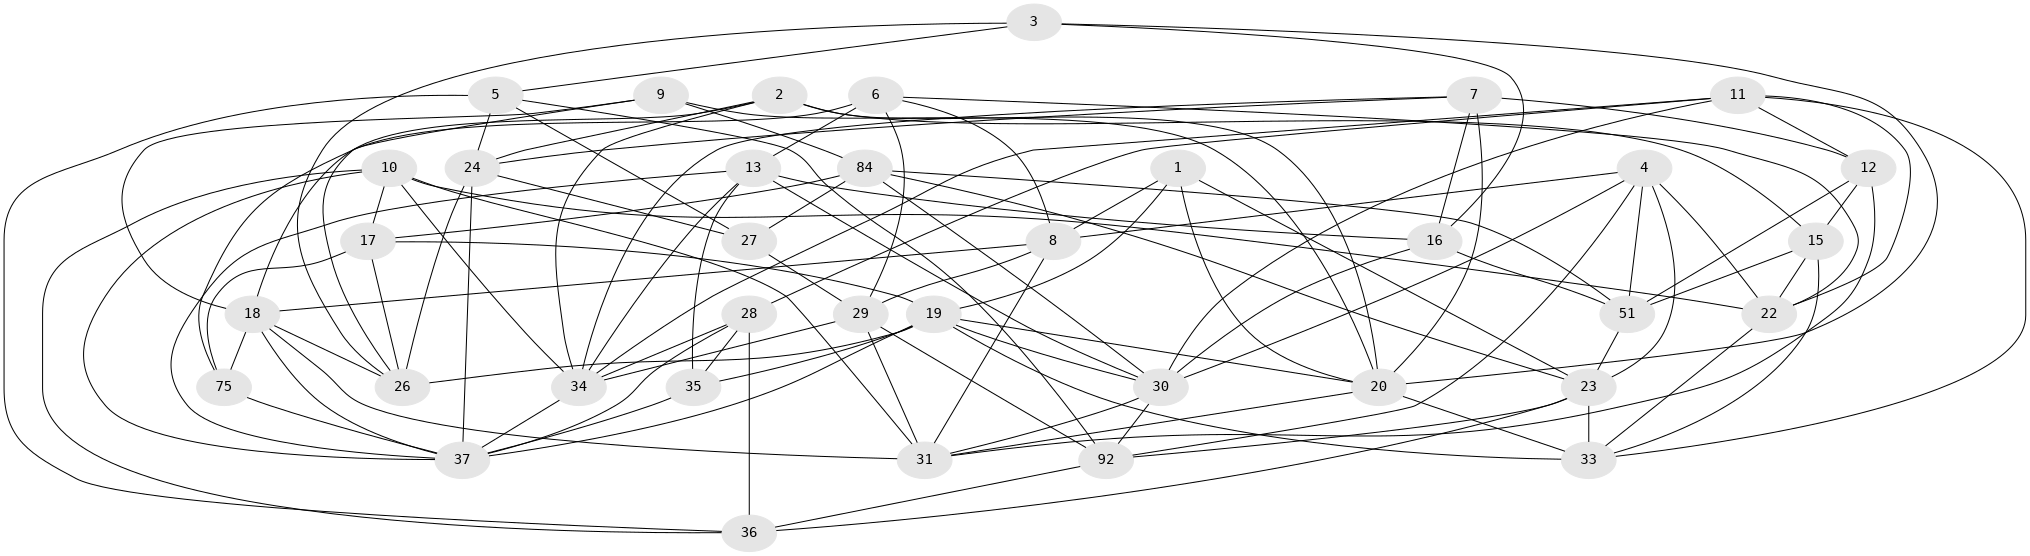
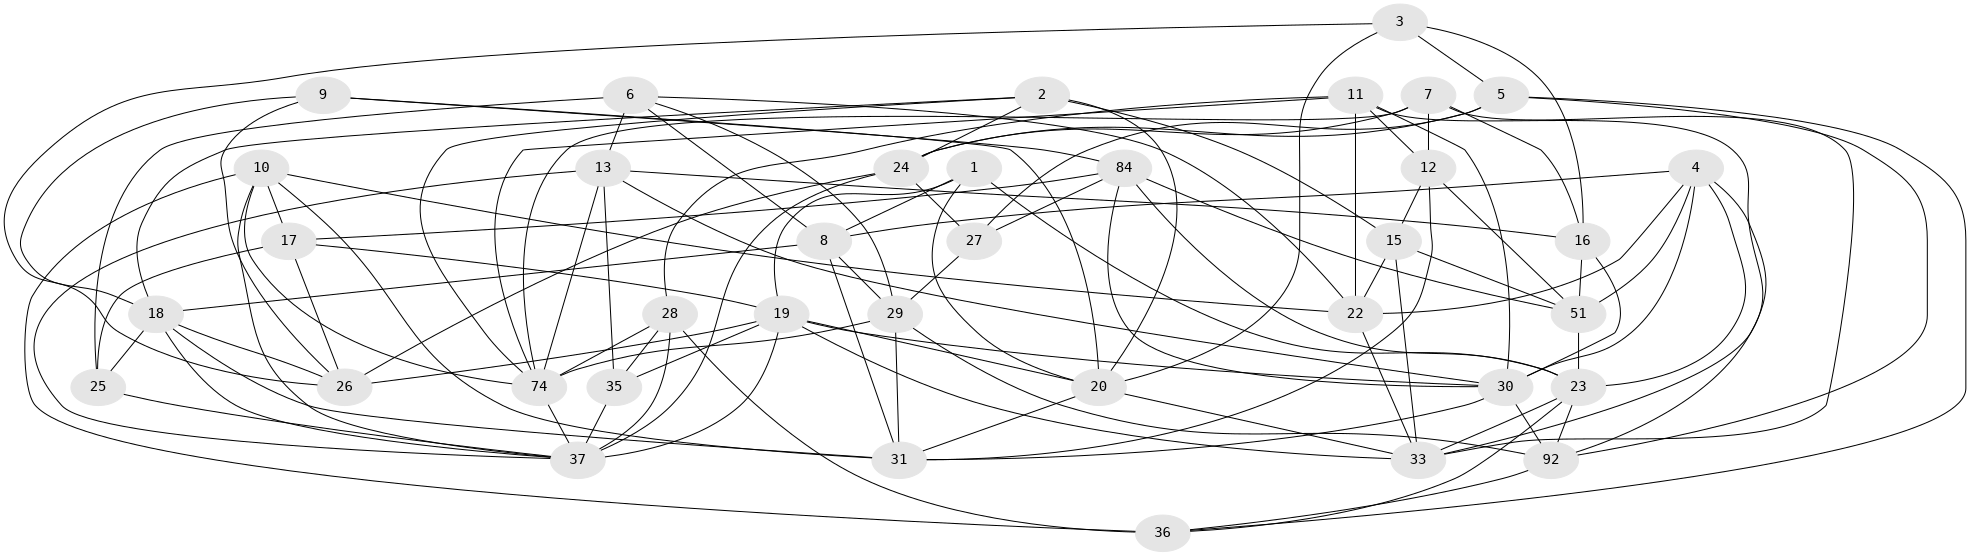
(1474, 248) -> (1848, 270)
(224, 387) -> (98, 387)
(579, 387) -> (539, 387)
